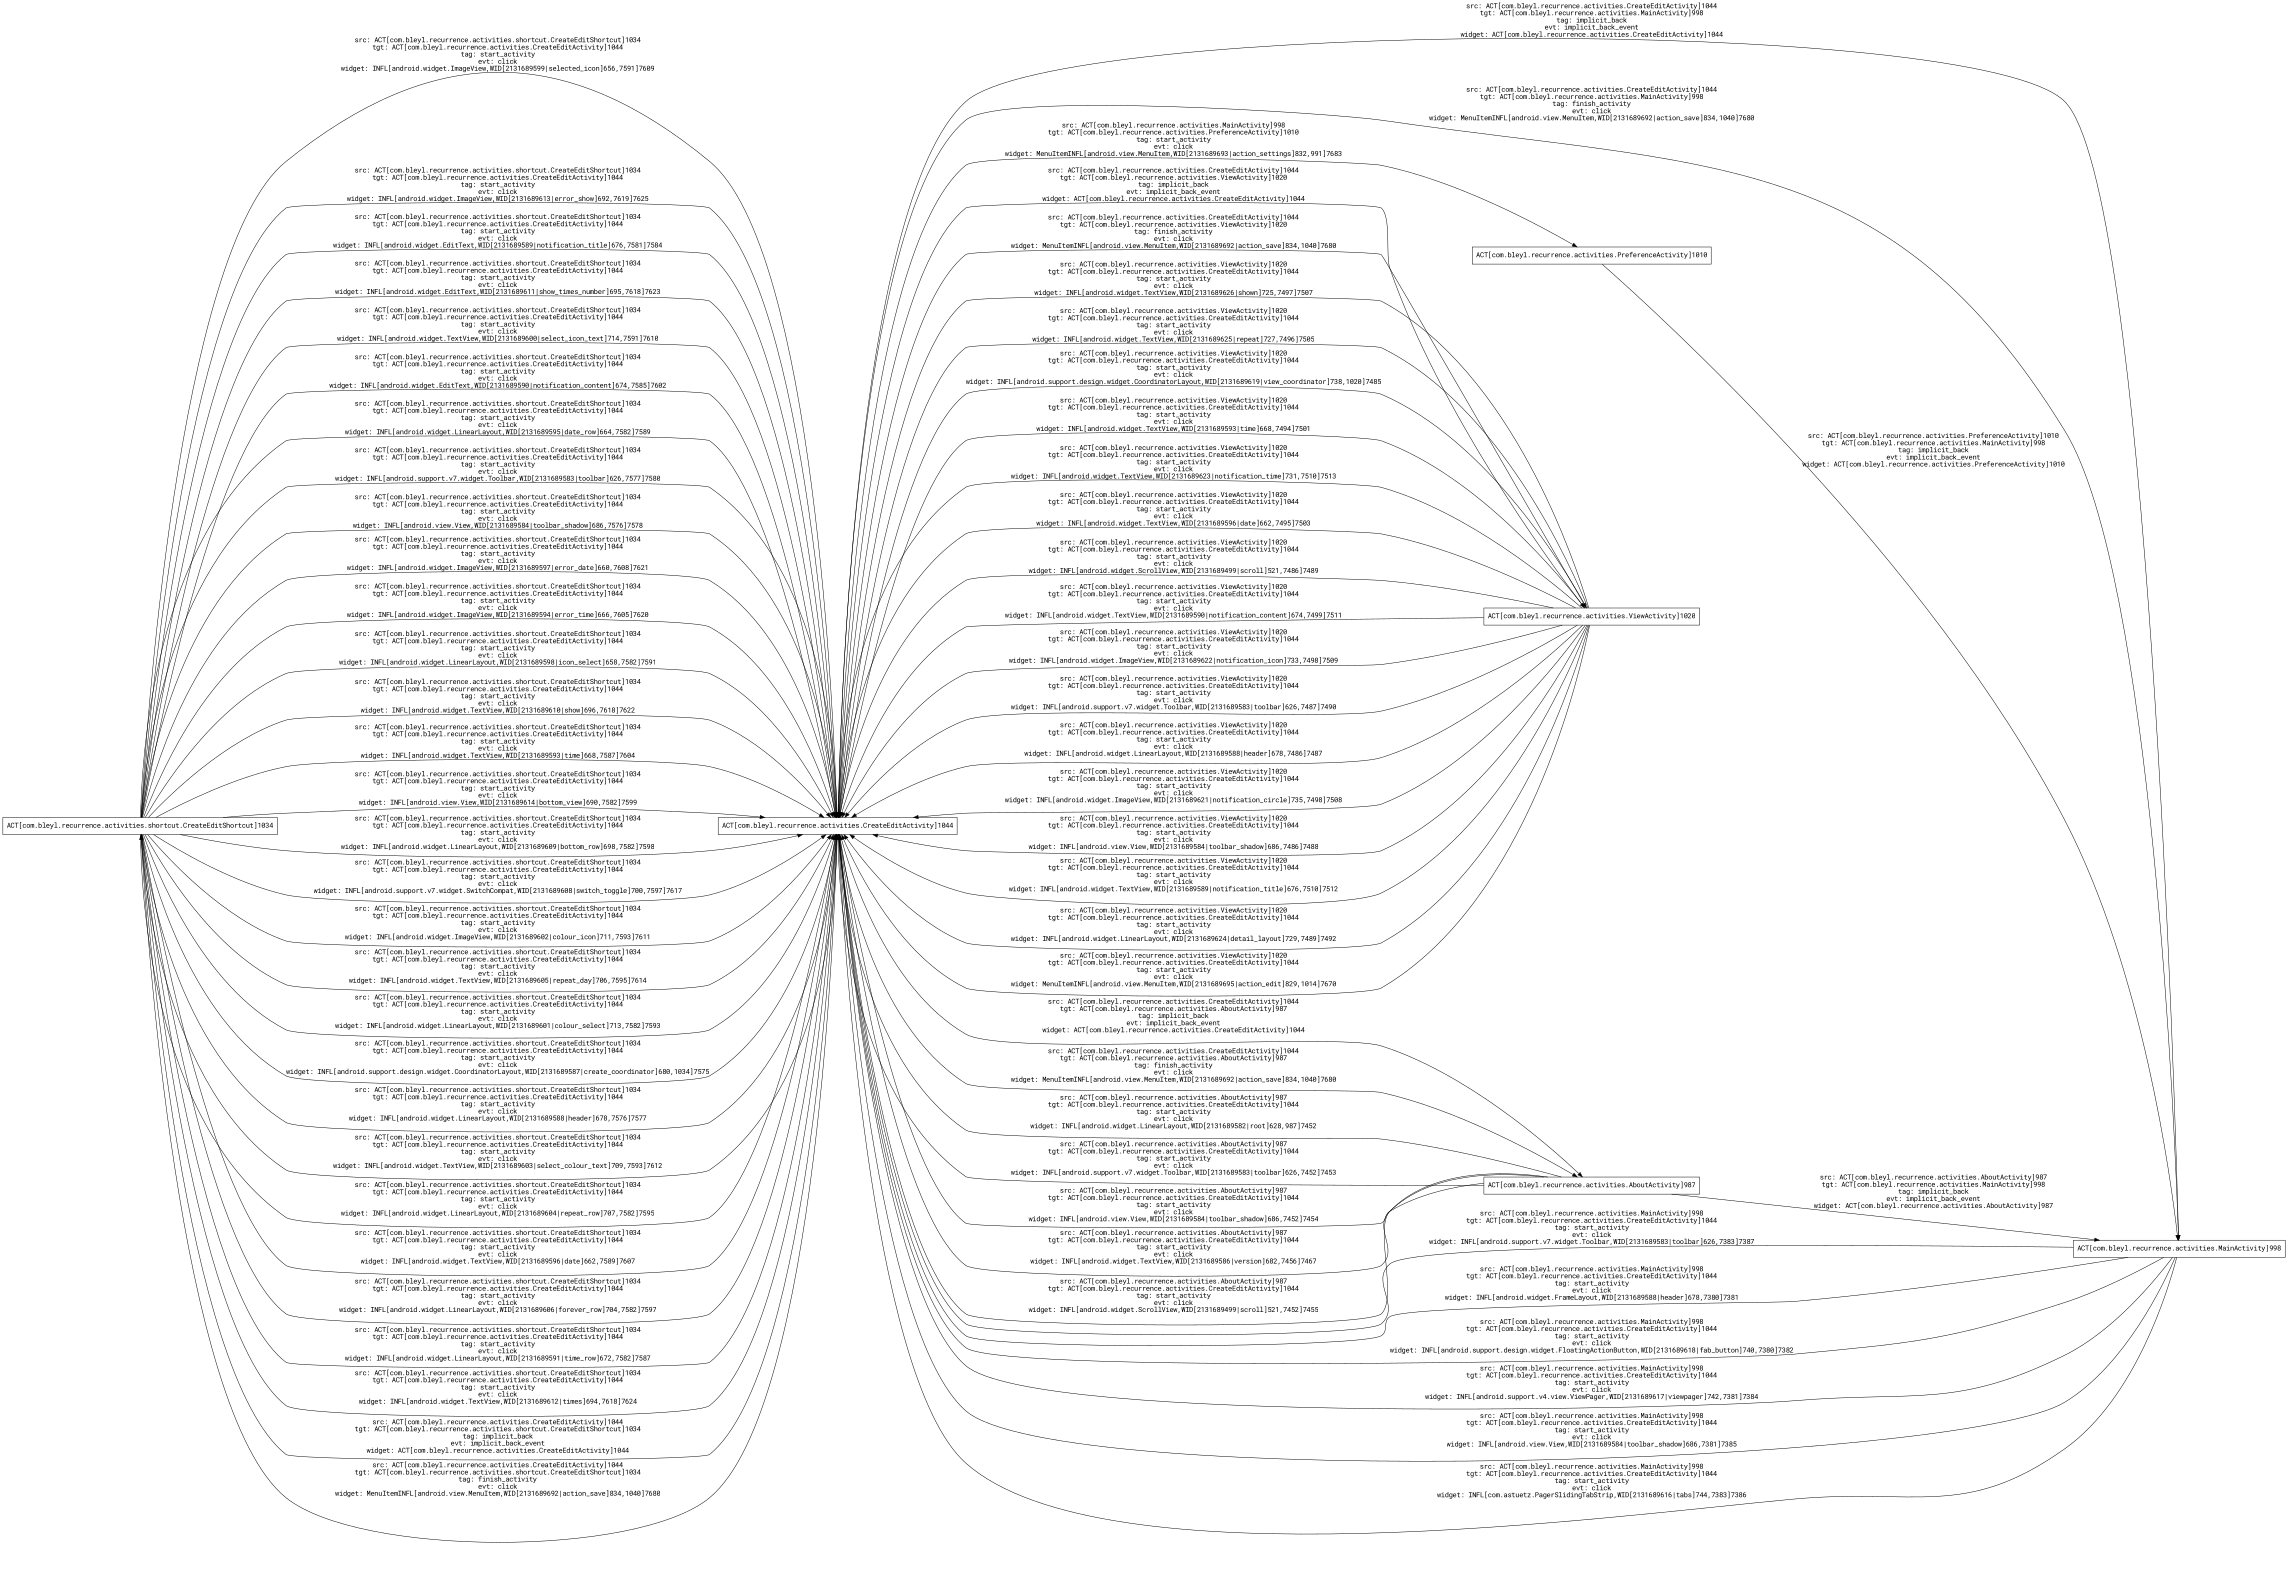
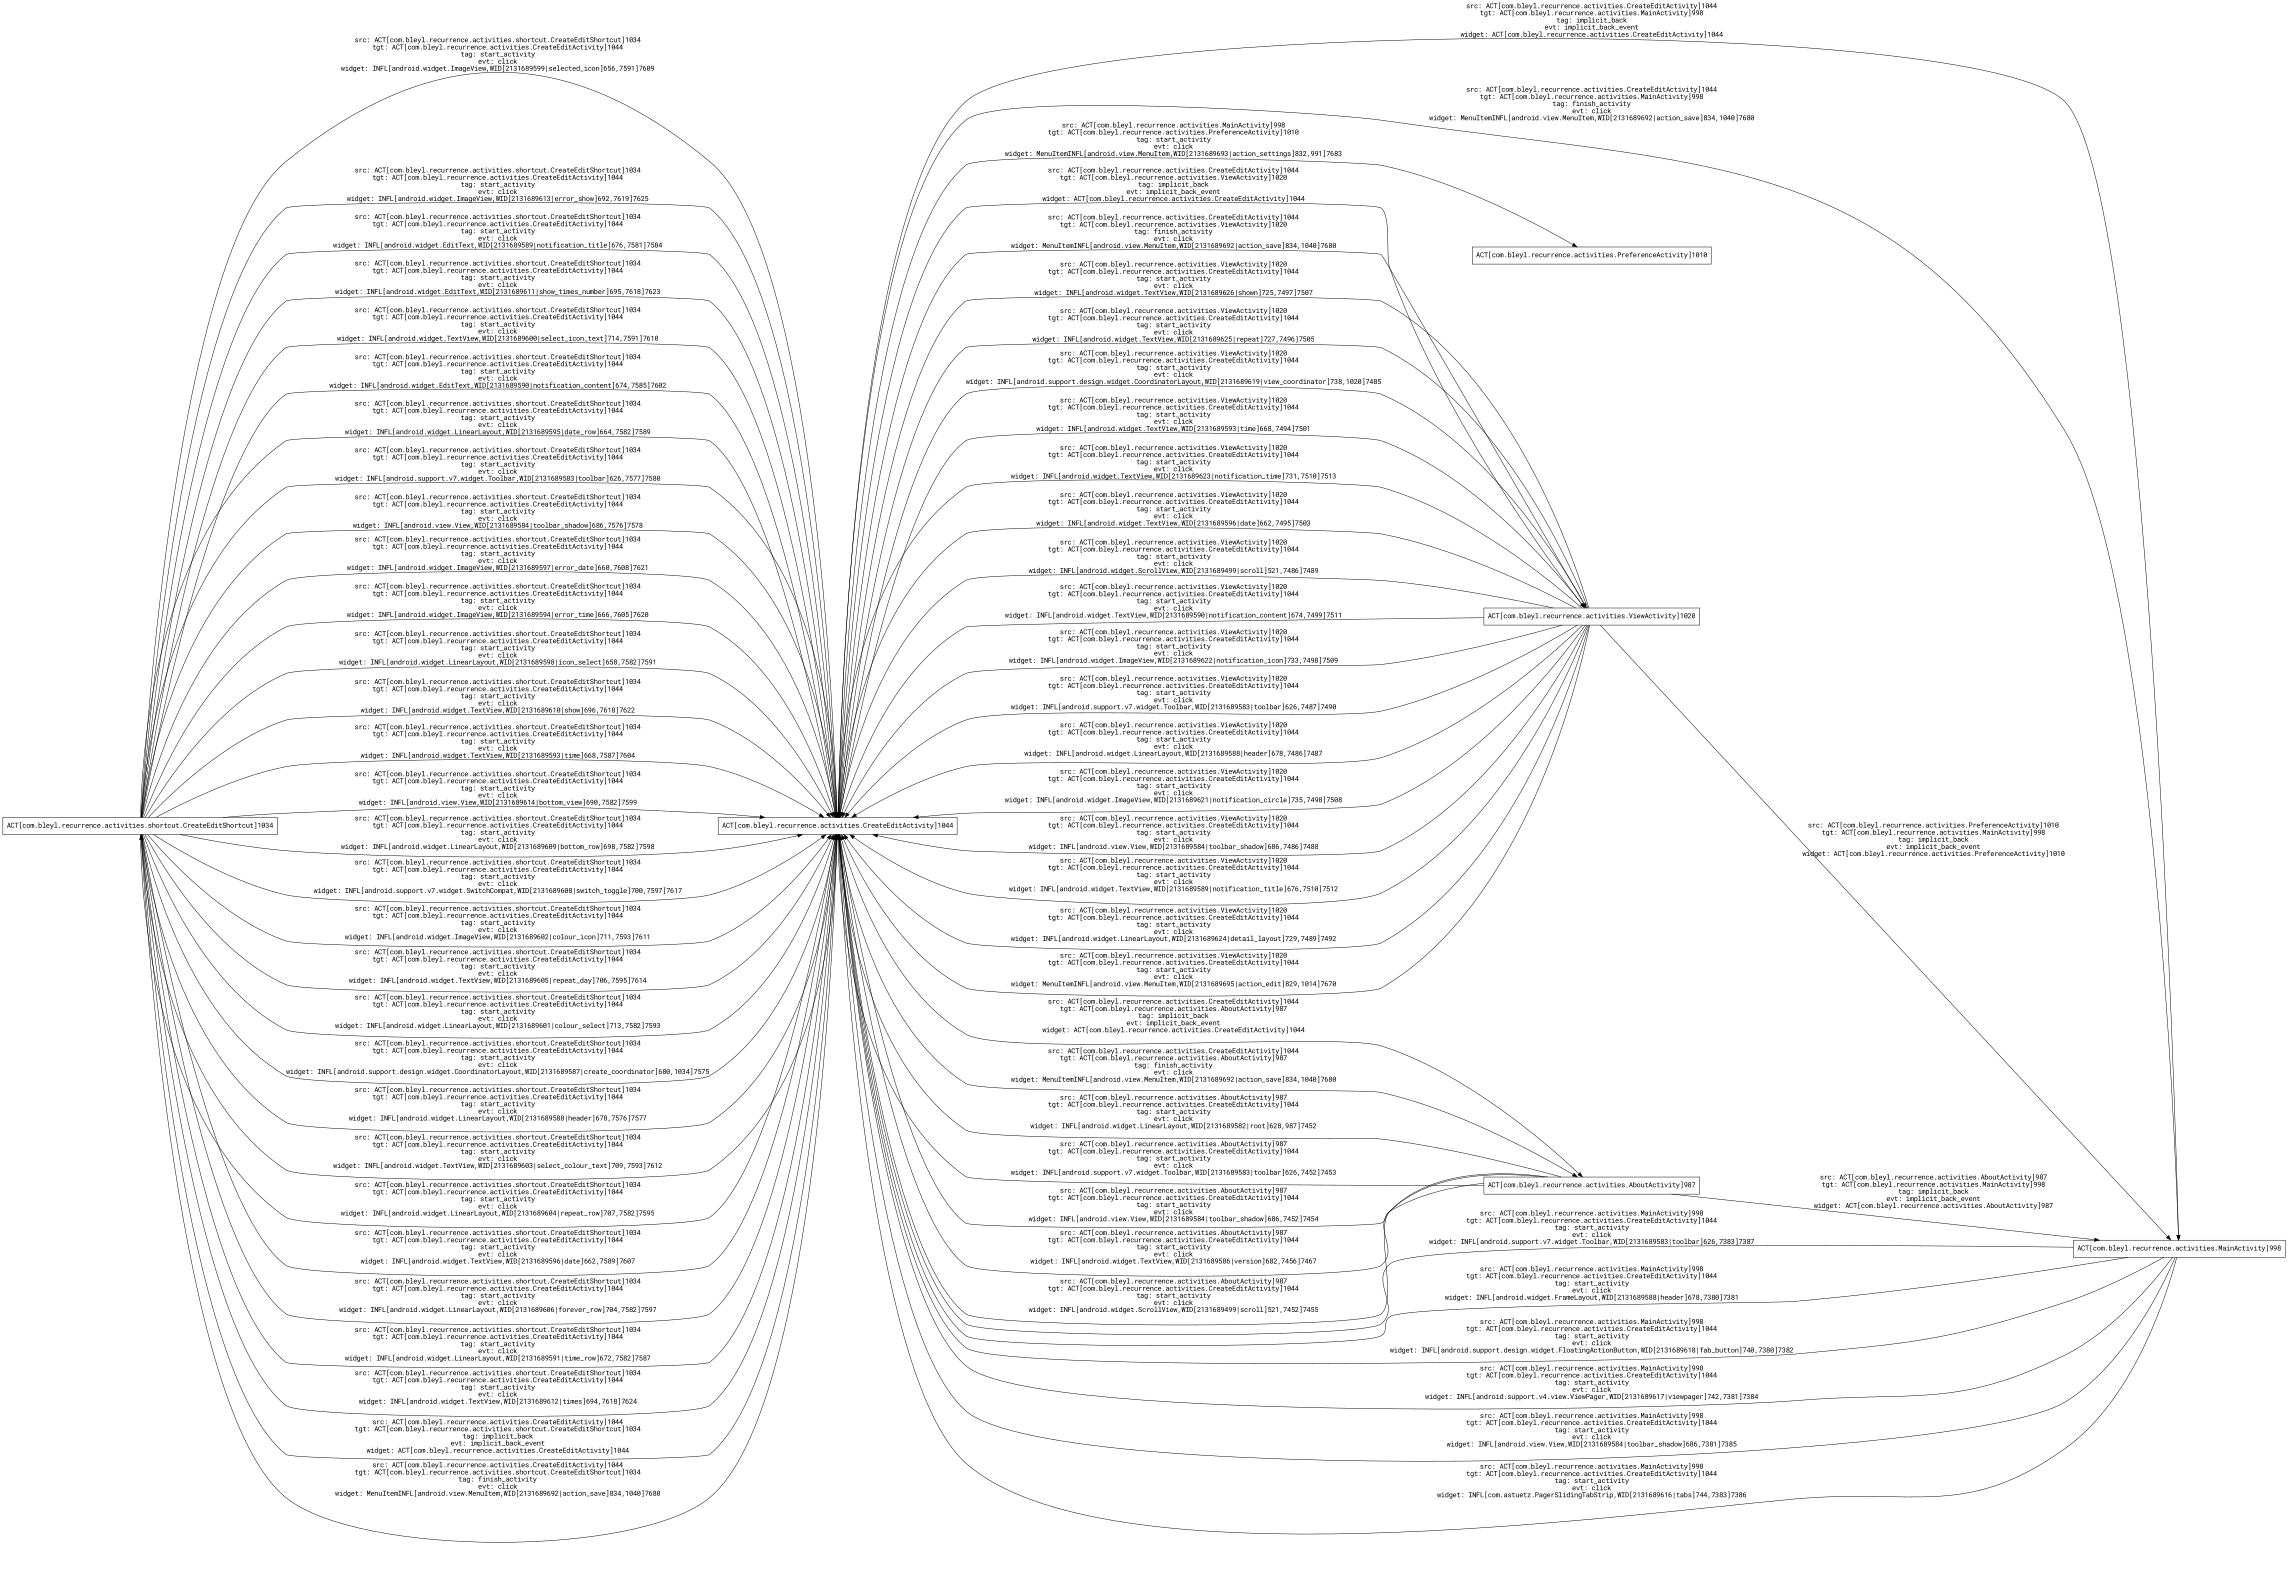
(1988, 695) -> (1884, 931)
